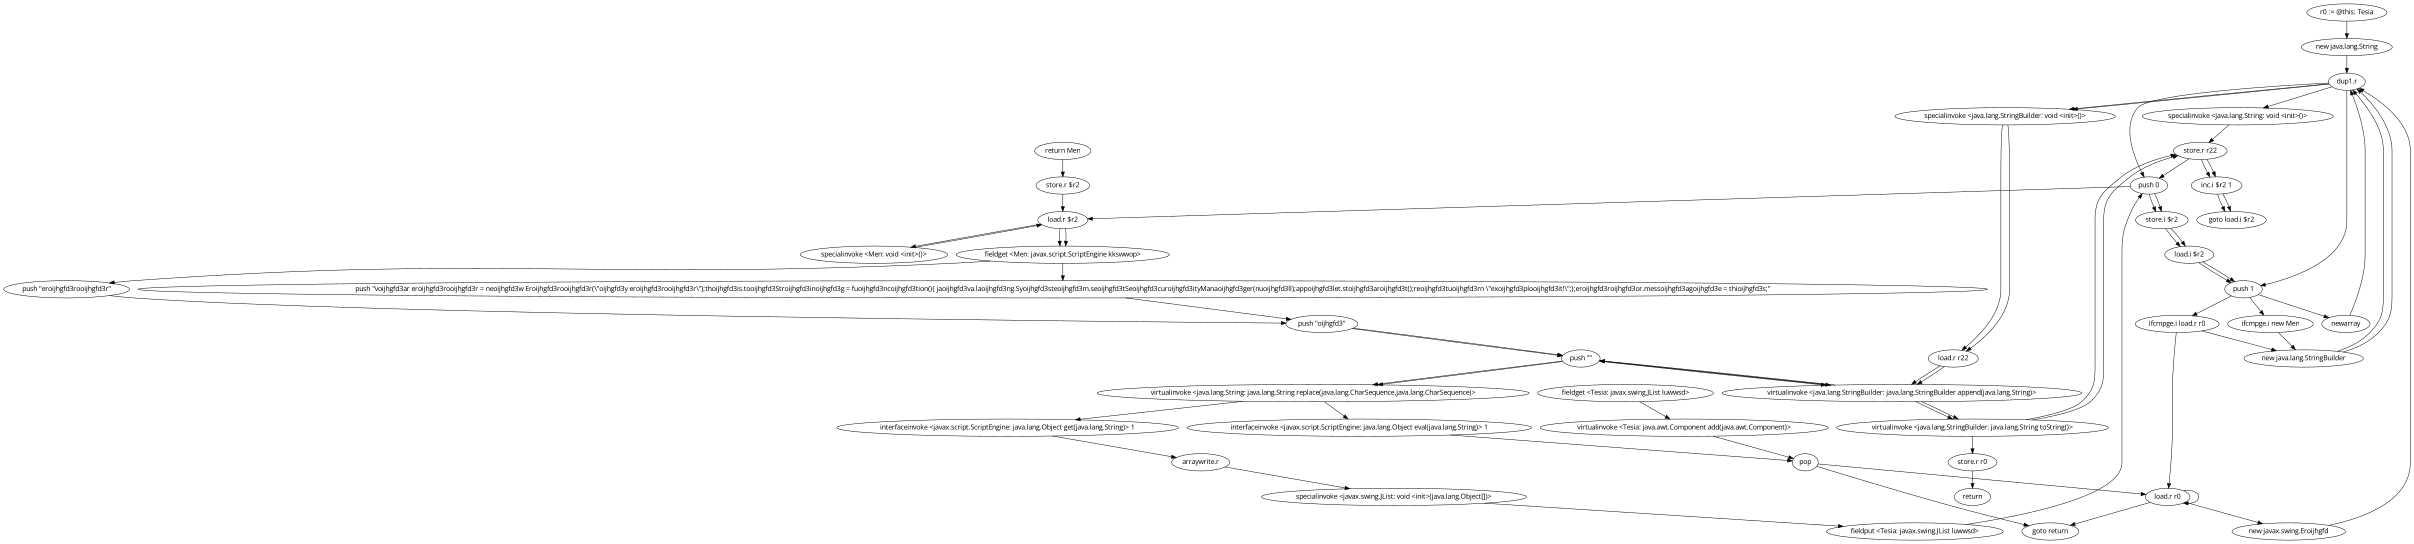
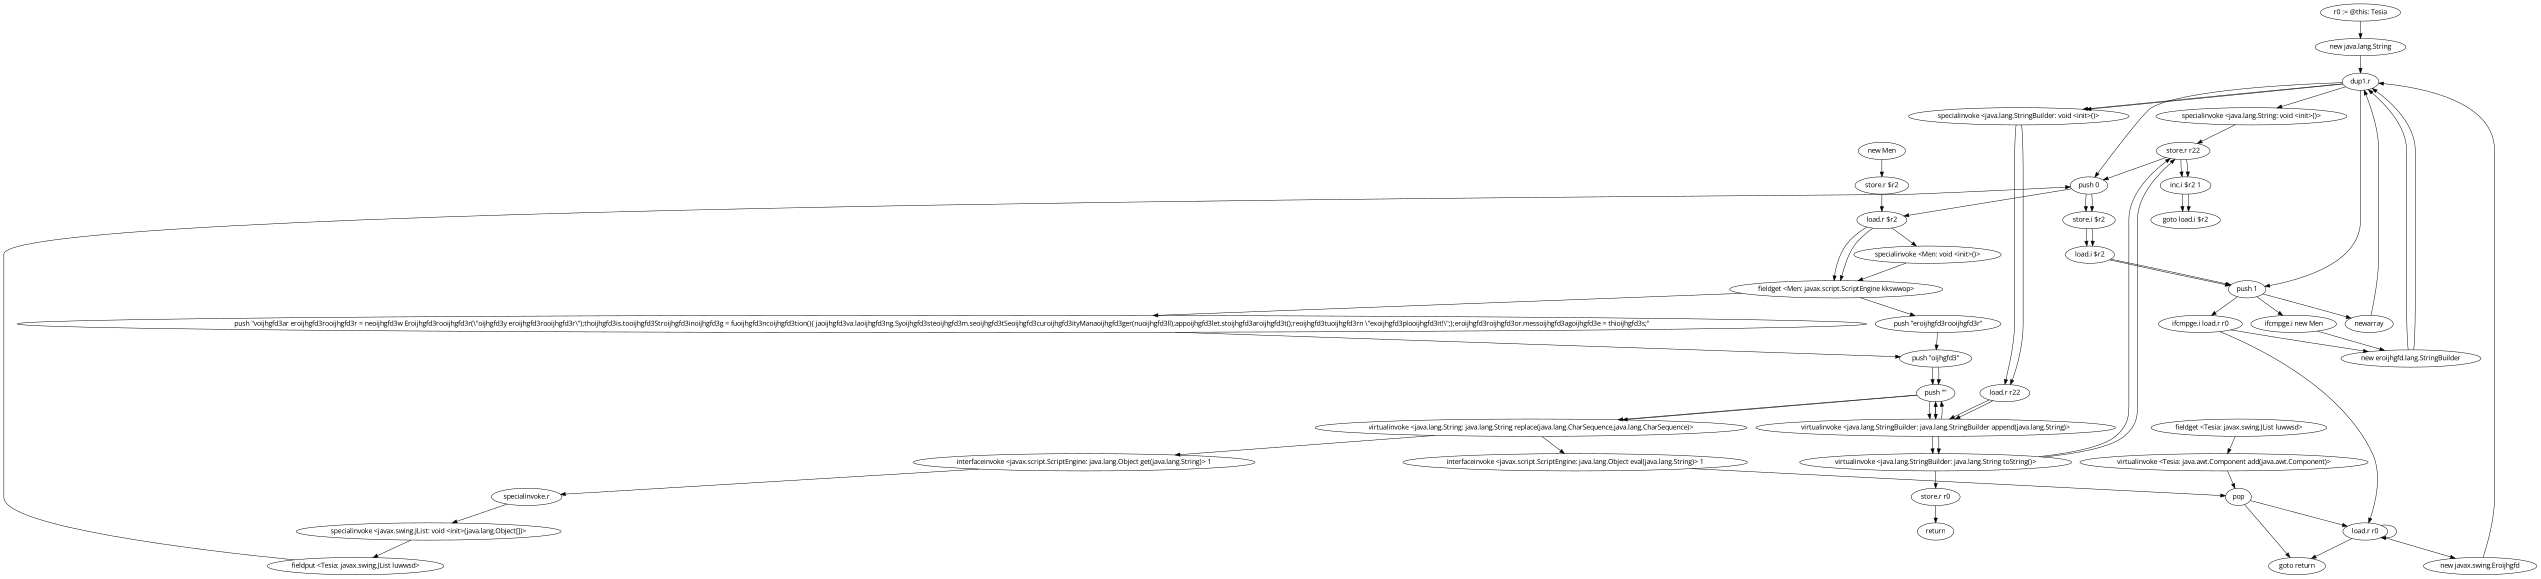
(1063, 151) -> (1882, 151)
(976, 237) -> (1884, 271)
(2304, 358) -> (2411, 358)
(1201, 462) -> (527, 497)
